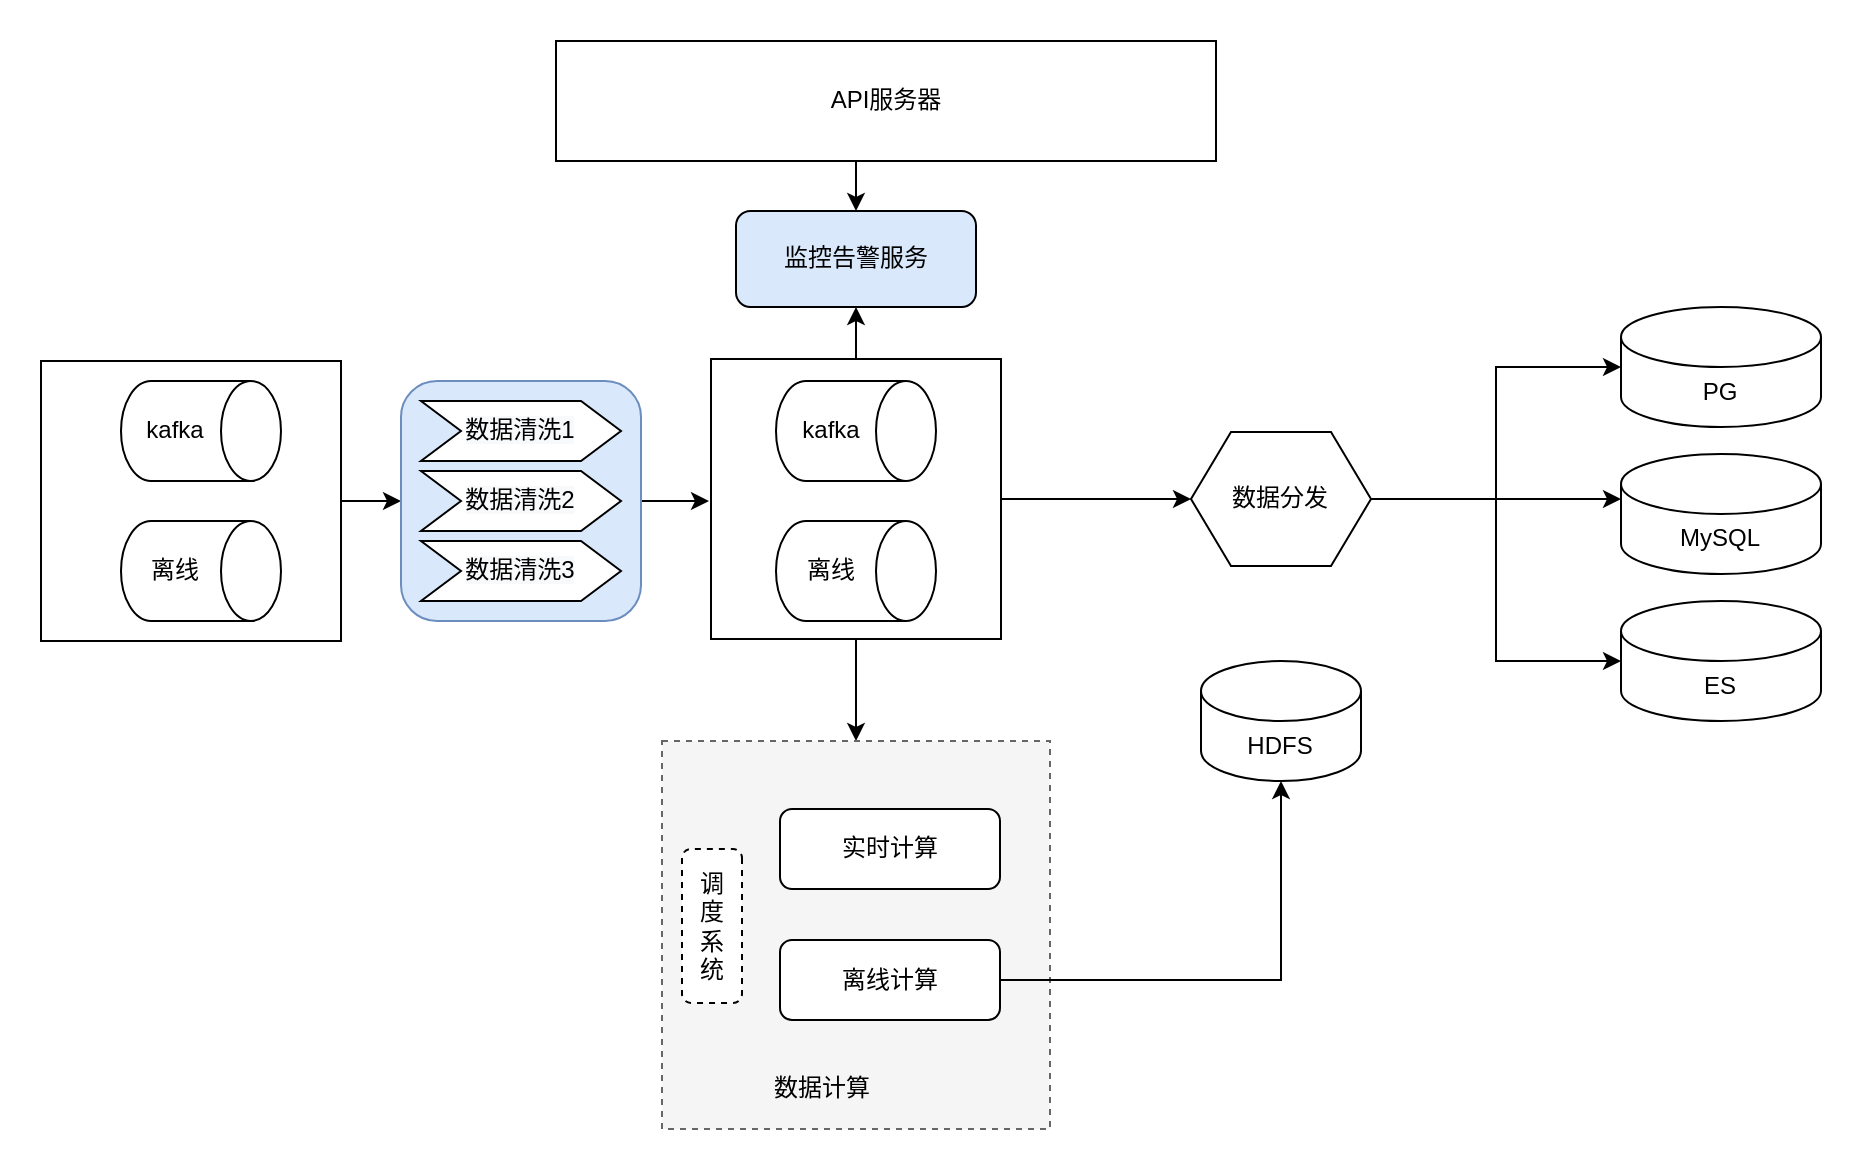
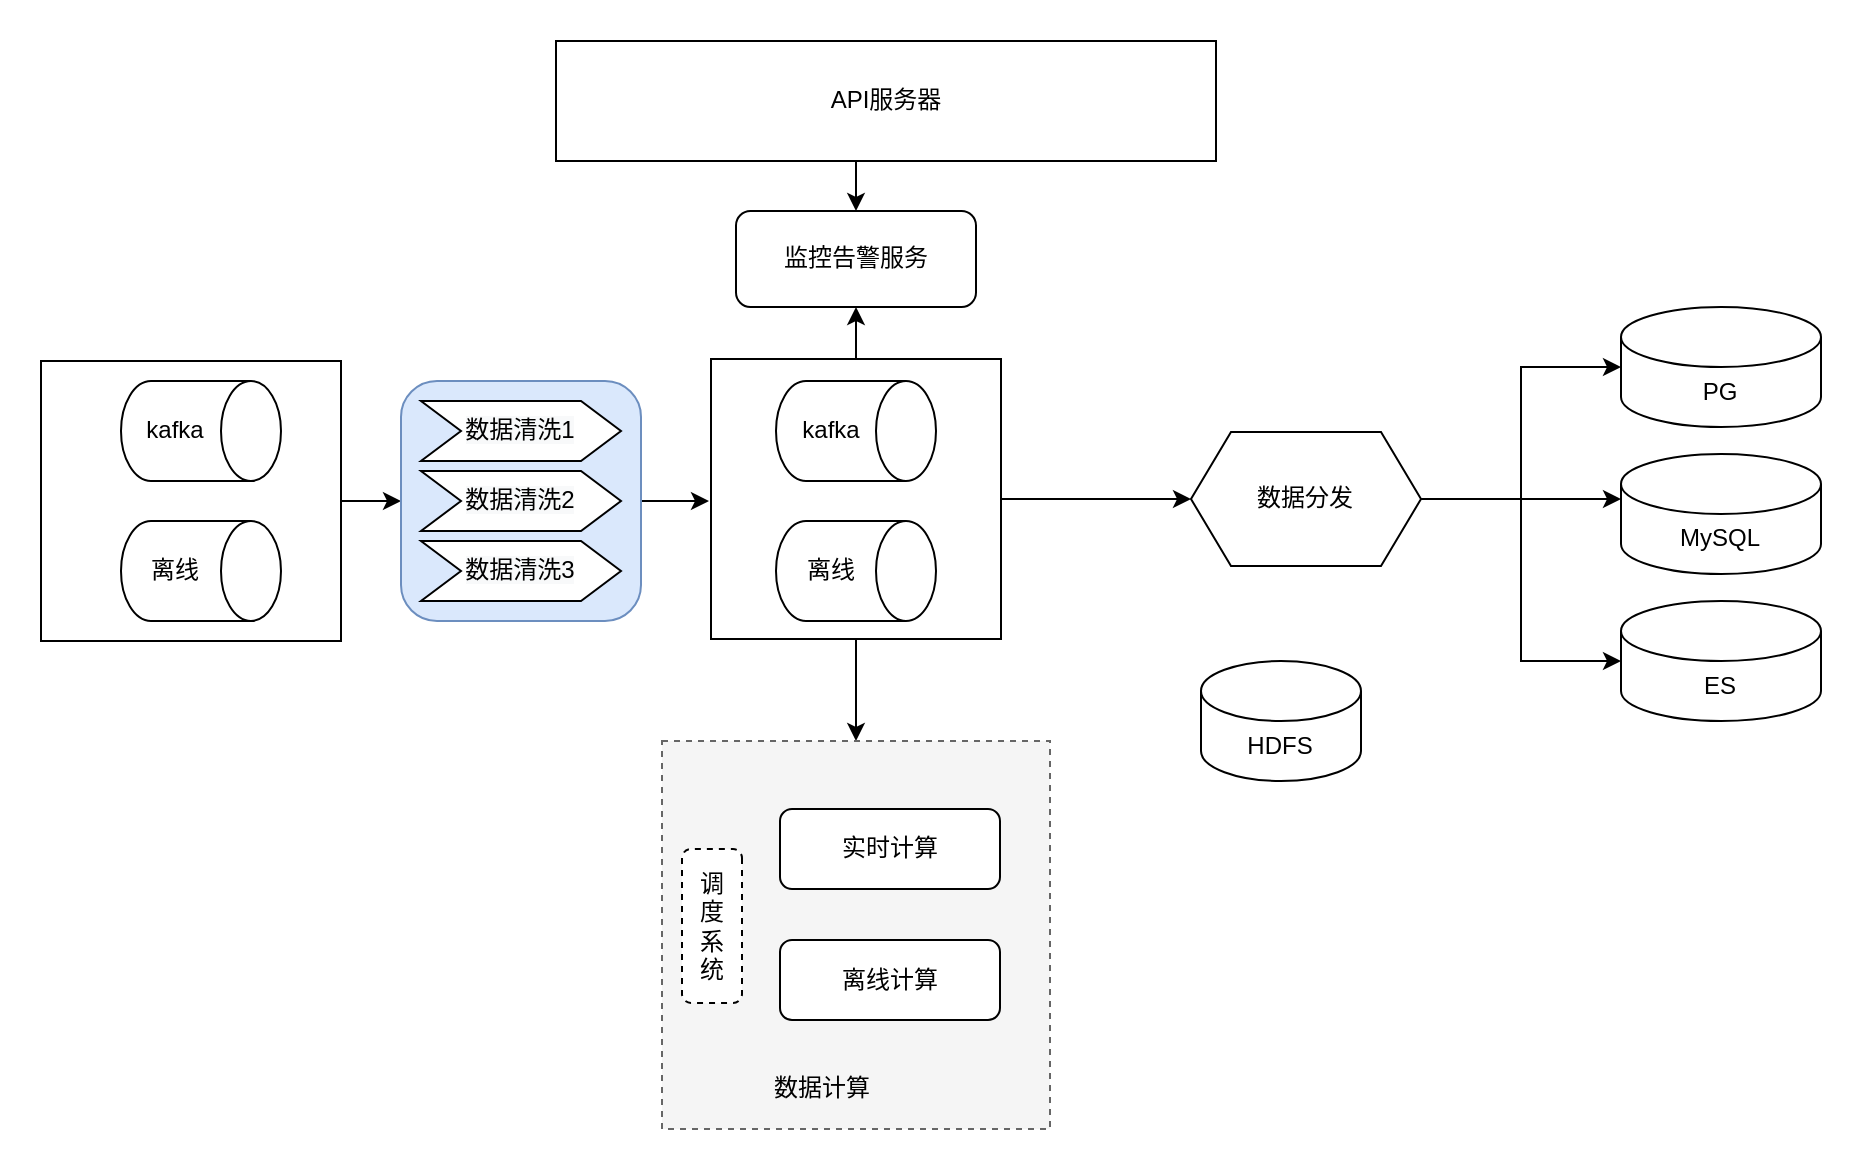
(856, 259) -> (856, 259)
(1281, 499) -> (1306, 499)
(1233, 980) -> none
